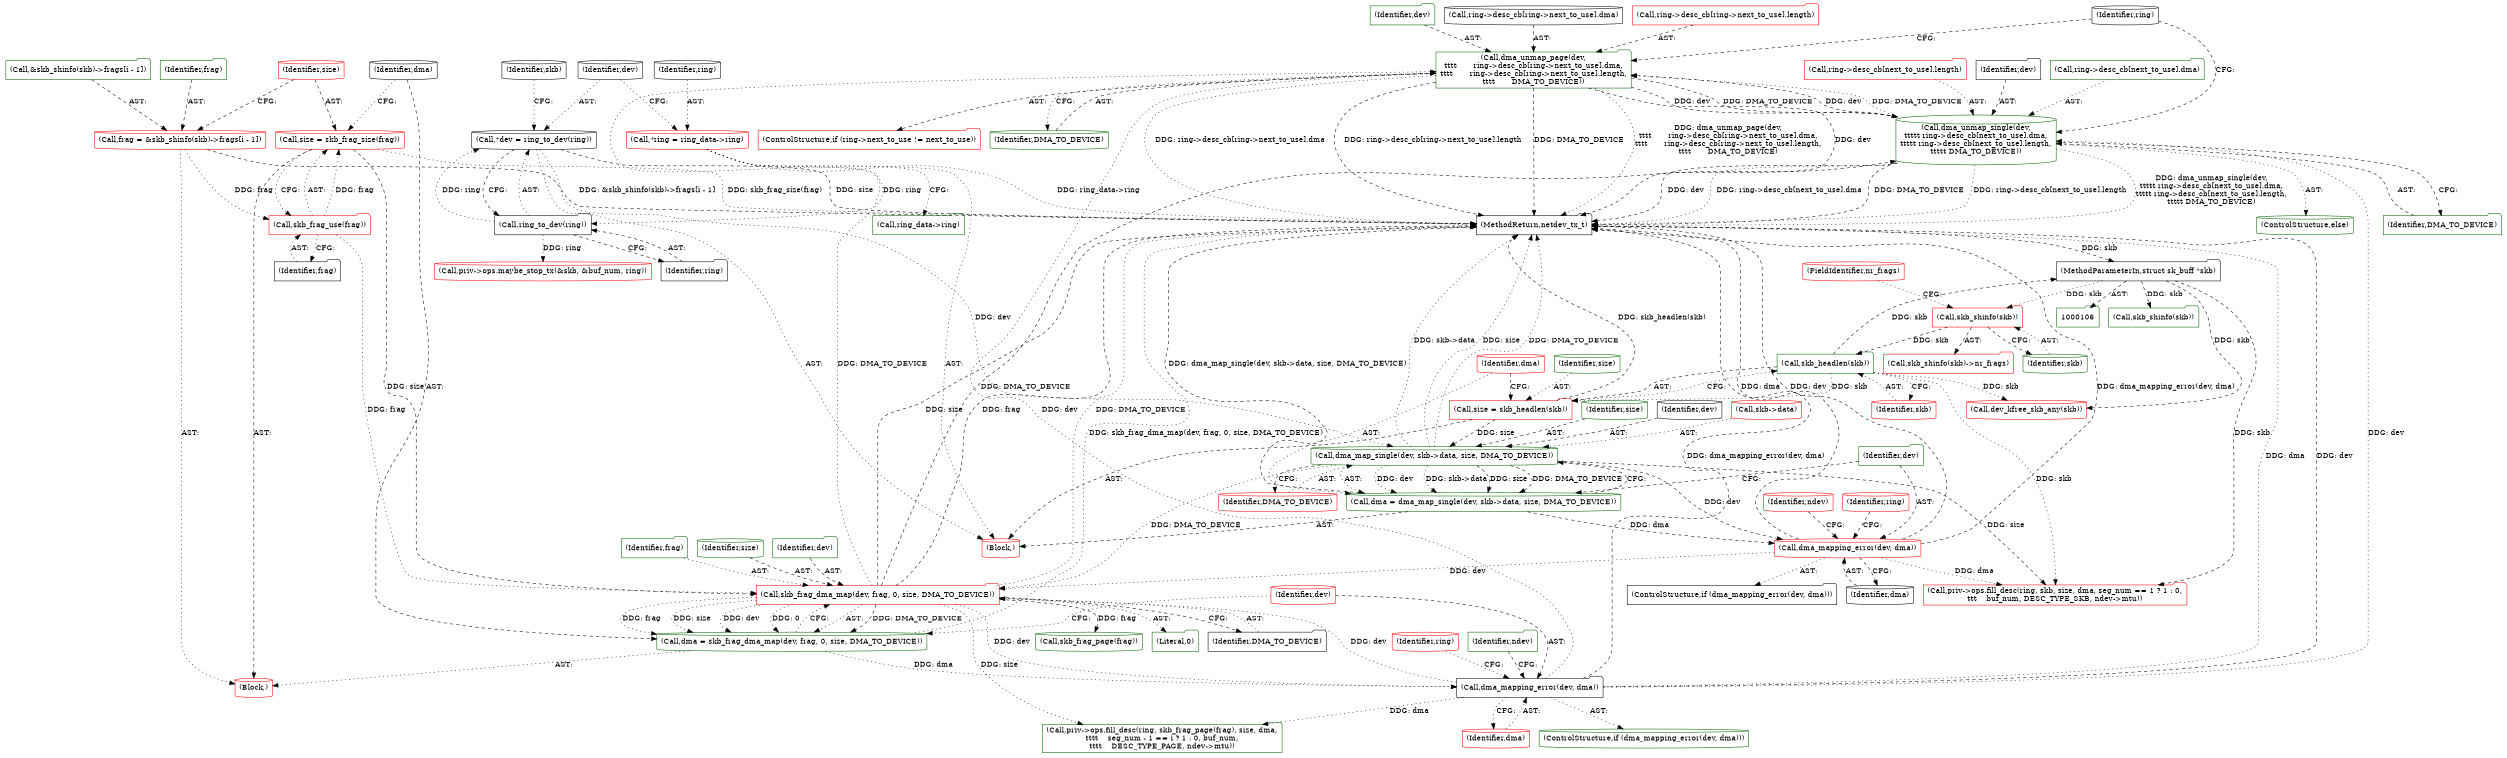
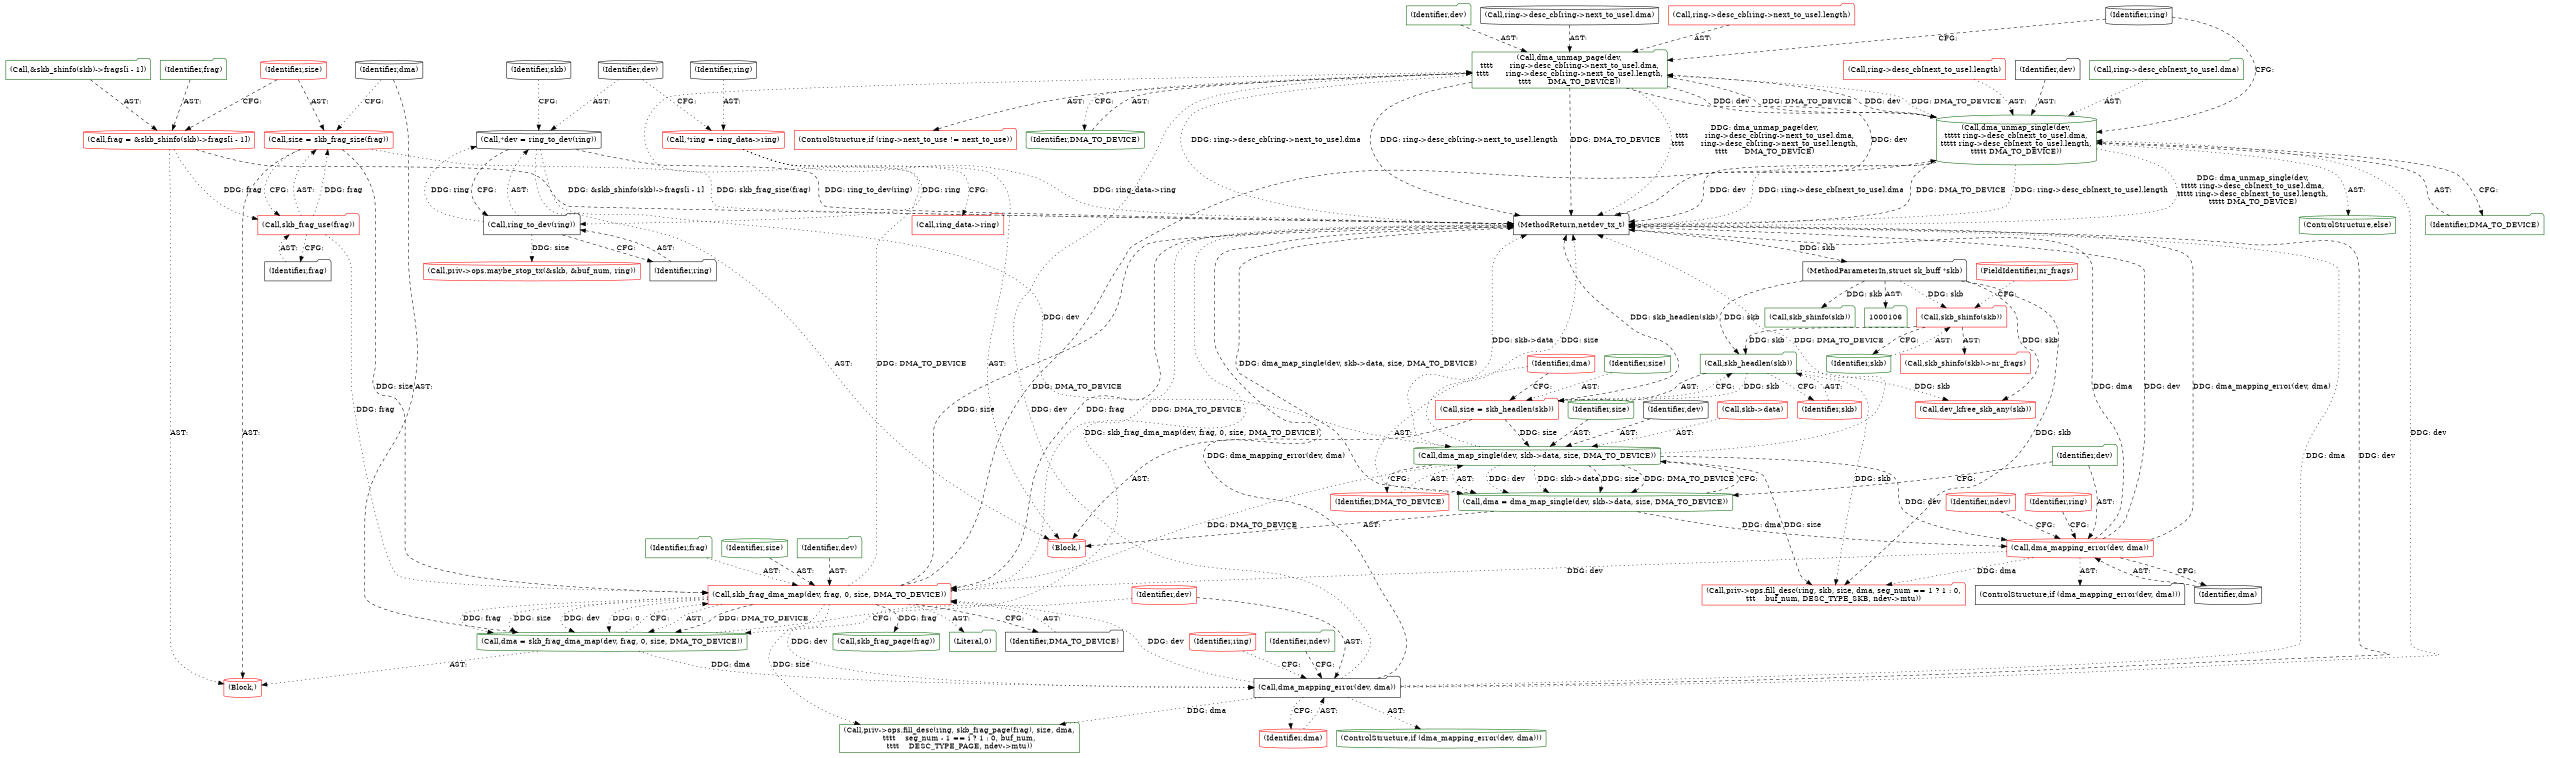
(855, 190) -> (869, 190)
(919, 225) -> (958, 225)
(562, 248) -> (551, 248)
(1934, 296) -> (1739, 298)
